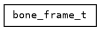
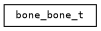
(50, 16) -> (50, 16)
